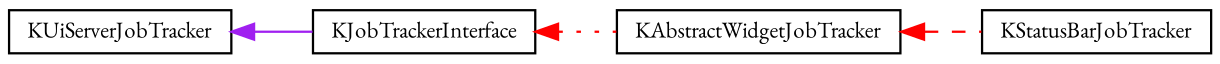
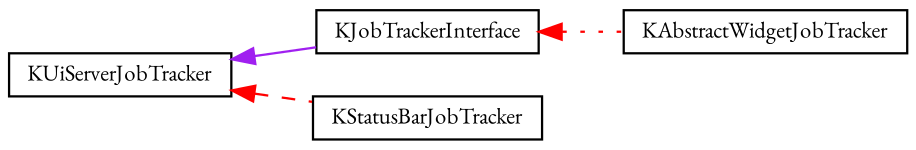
(953, 32) -> (283, 98)
